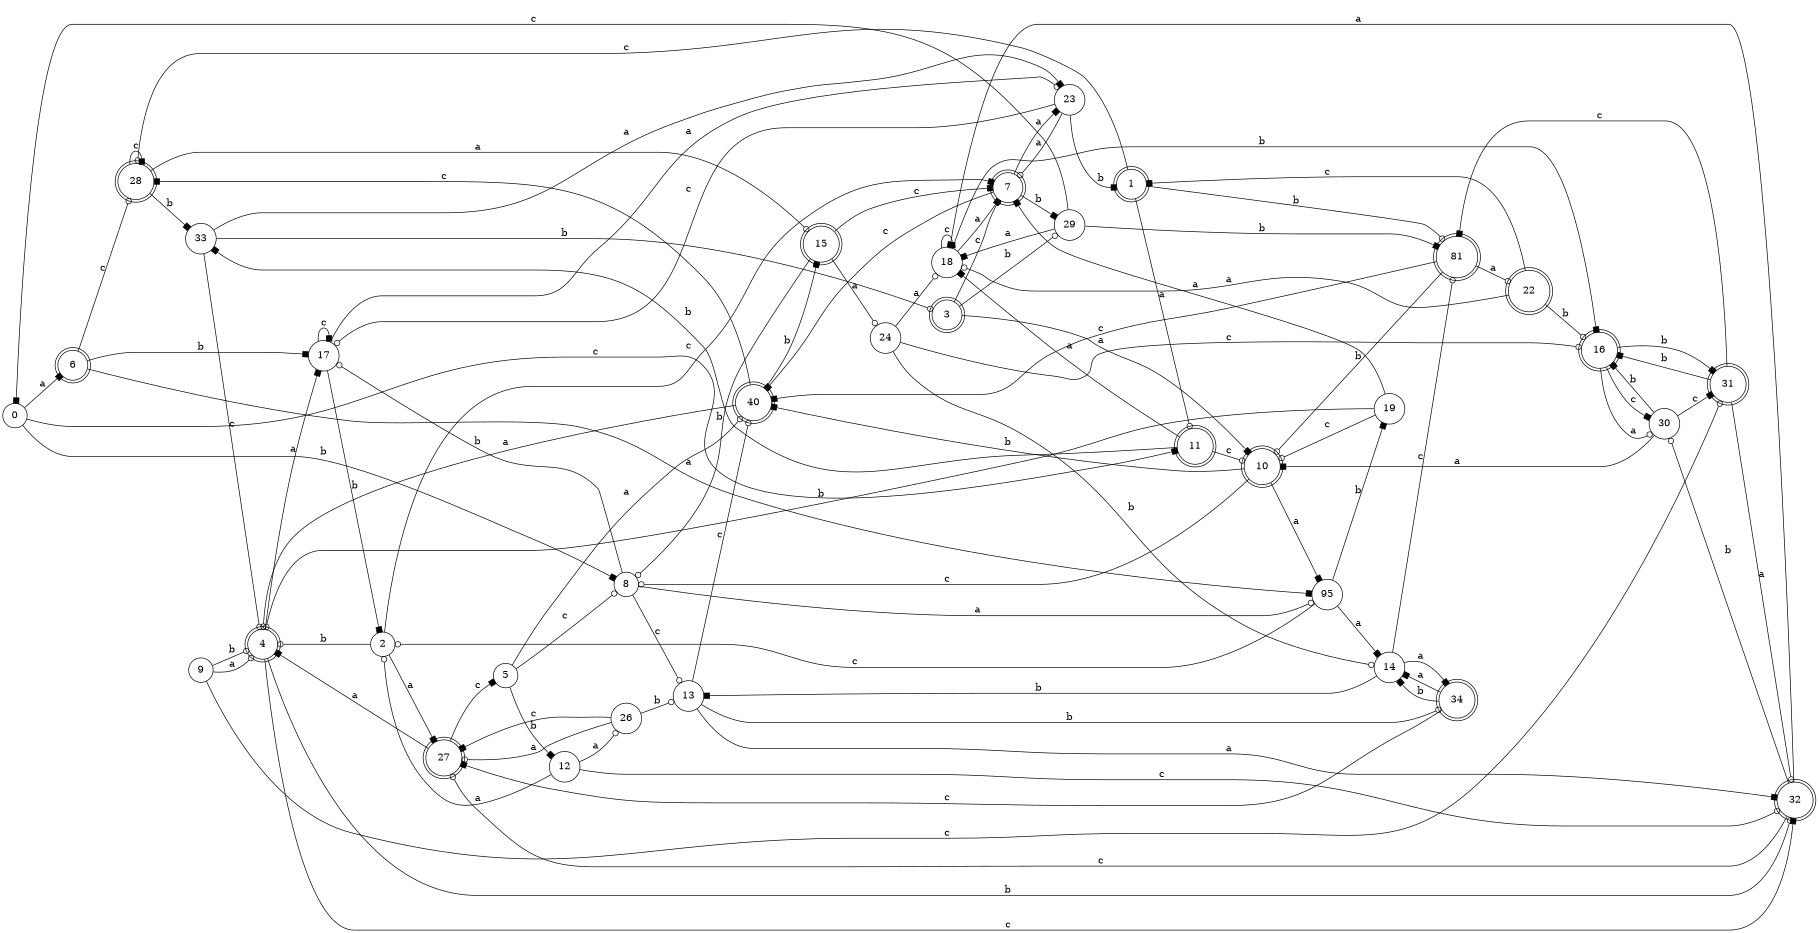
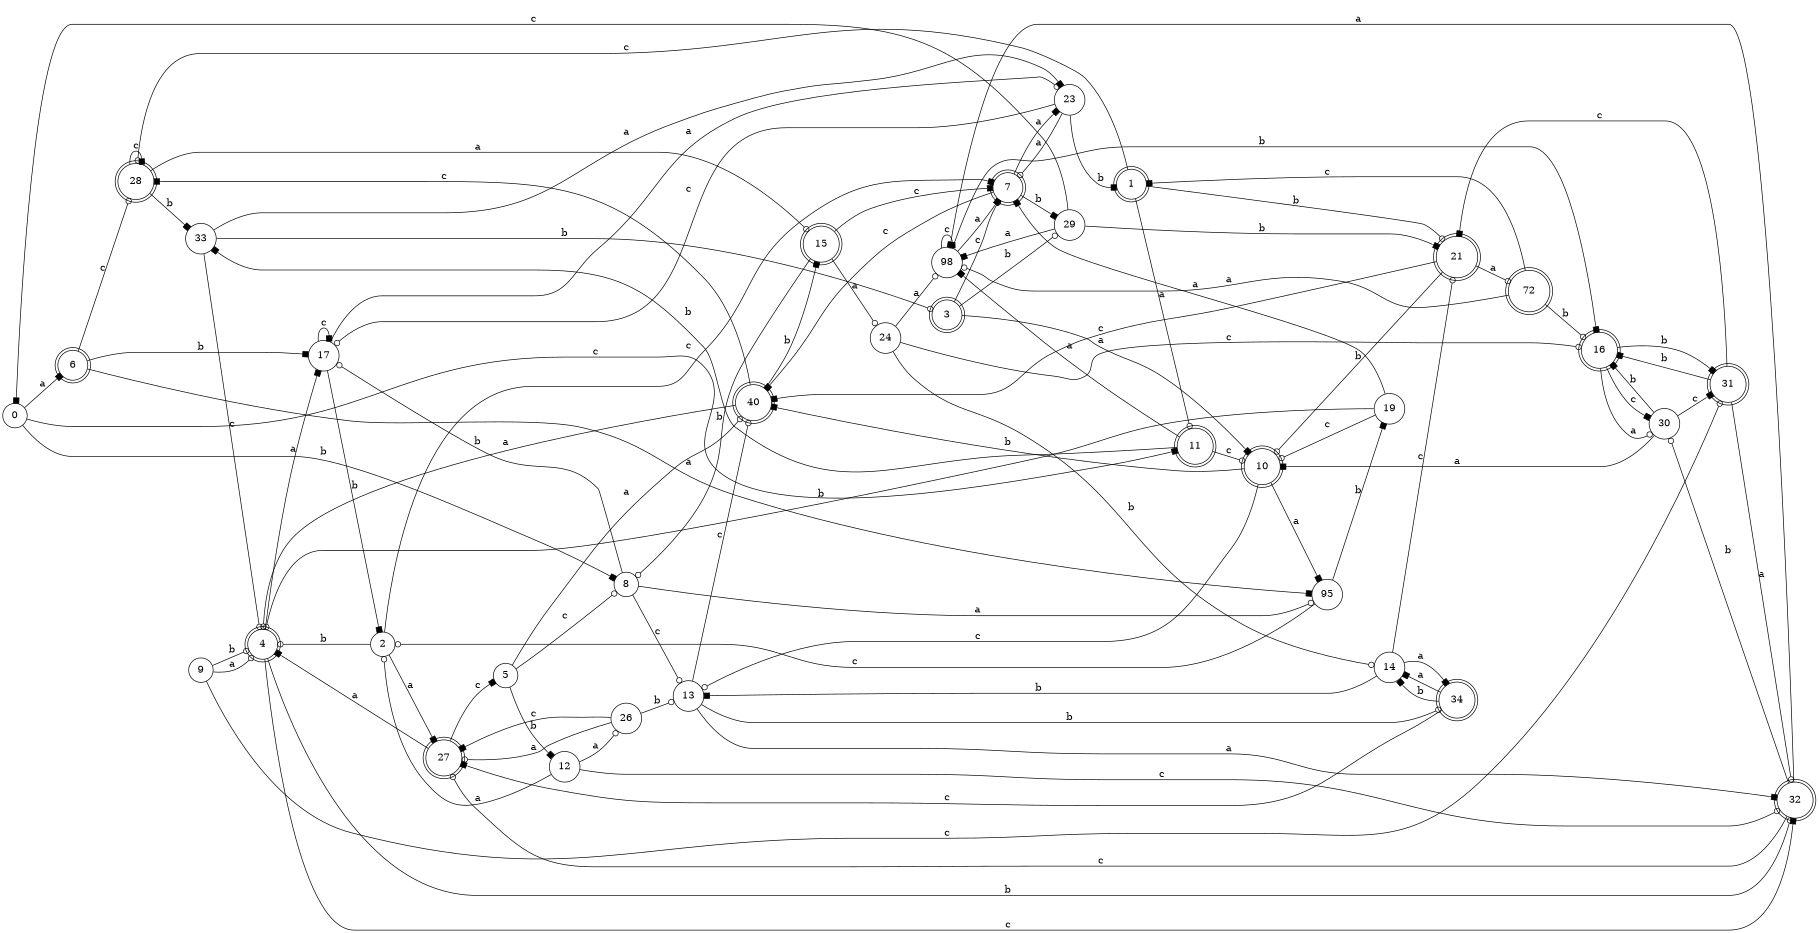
(1457, 257) -> (1457, 257)
(947, 262) -> (947, 262)
(1529, 291) -> (1529, 291)
(961, 584) -> (1019, 642)
(1356, 628) -> none
